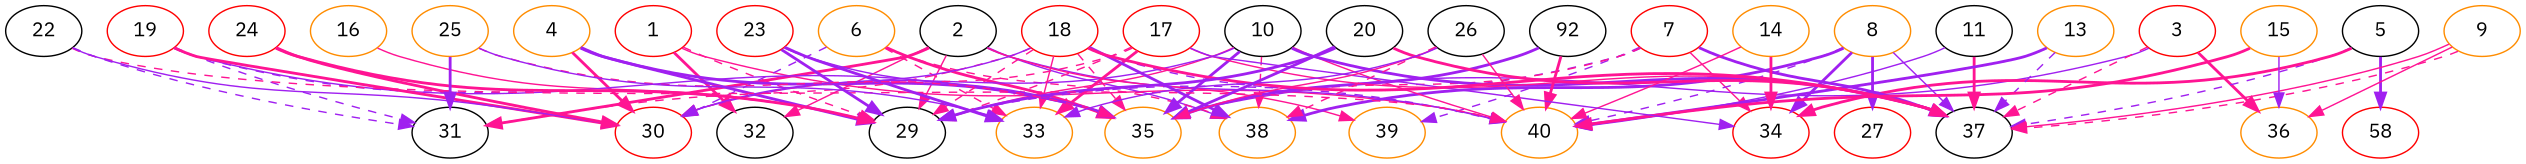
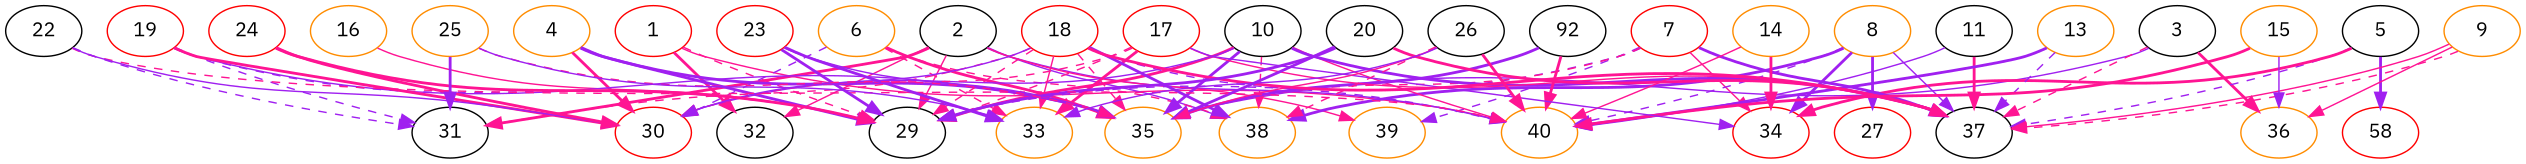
(2177, 31) -> (2177, 31)
(1499, 76) -> (1499, 76)
(1095, 85) -> (1095, 85)
